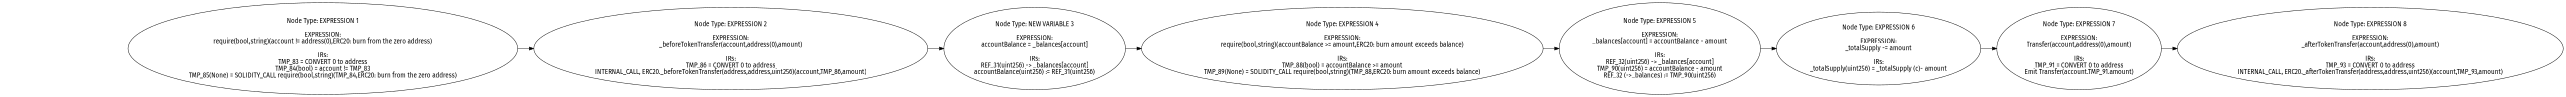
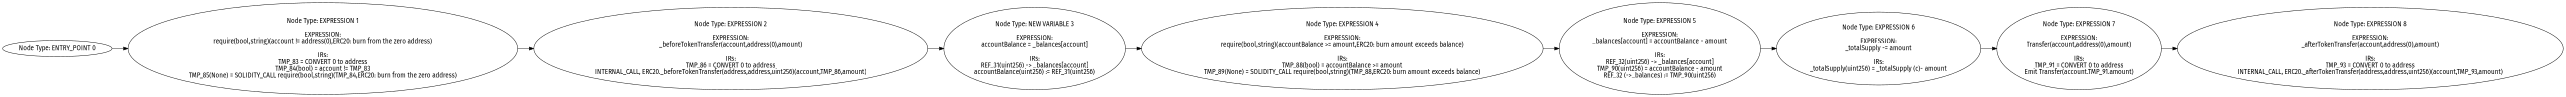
none -> (57, 49)
